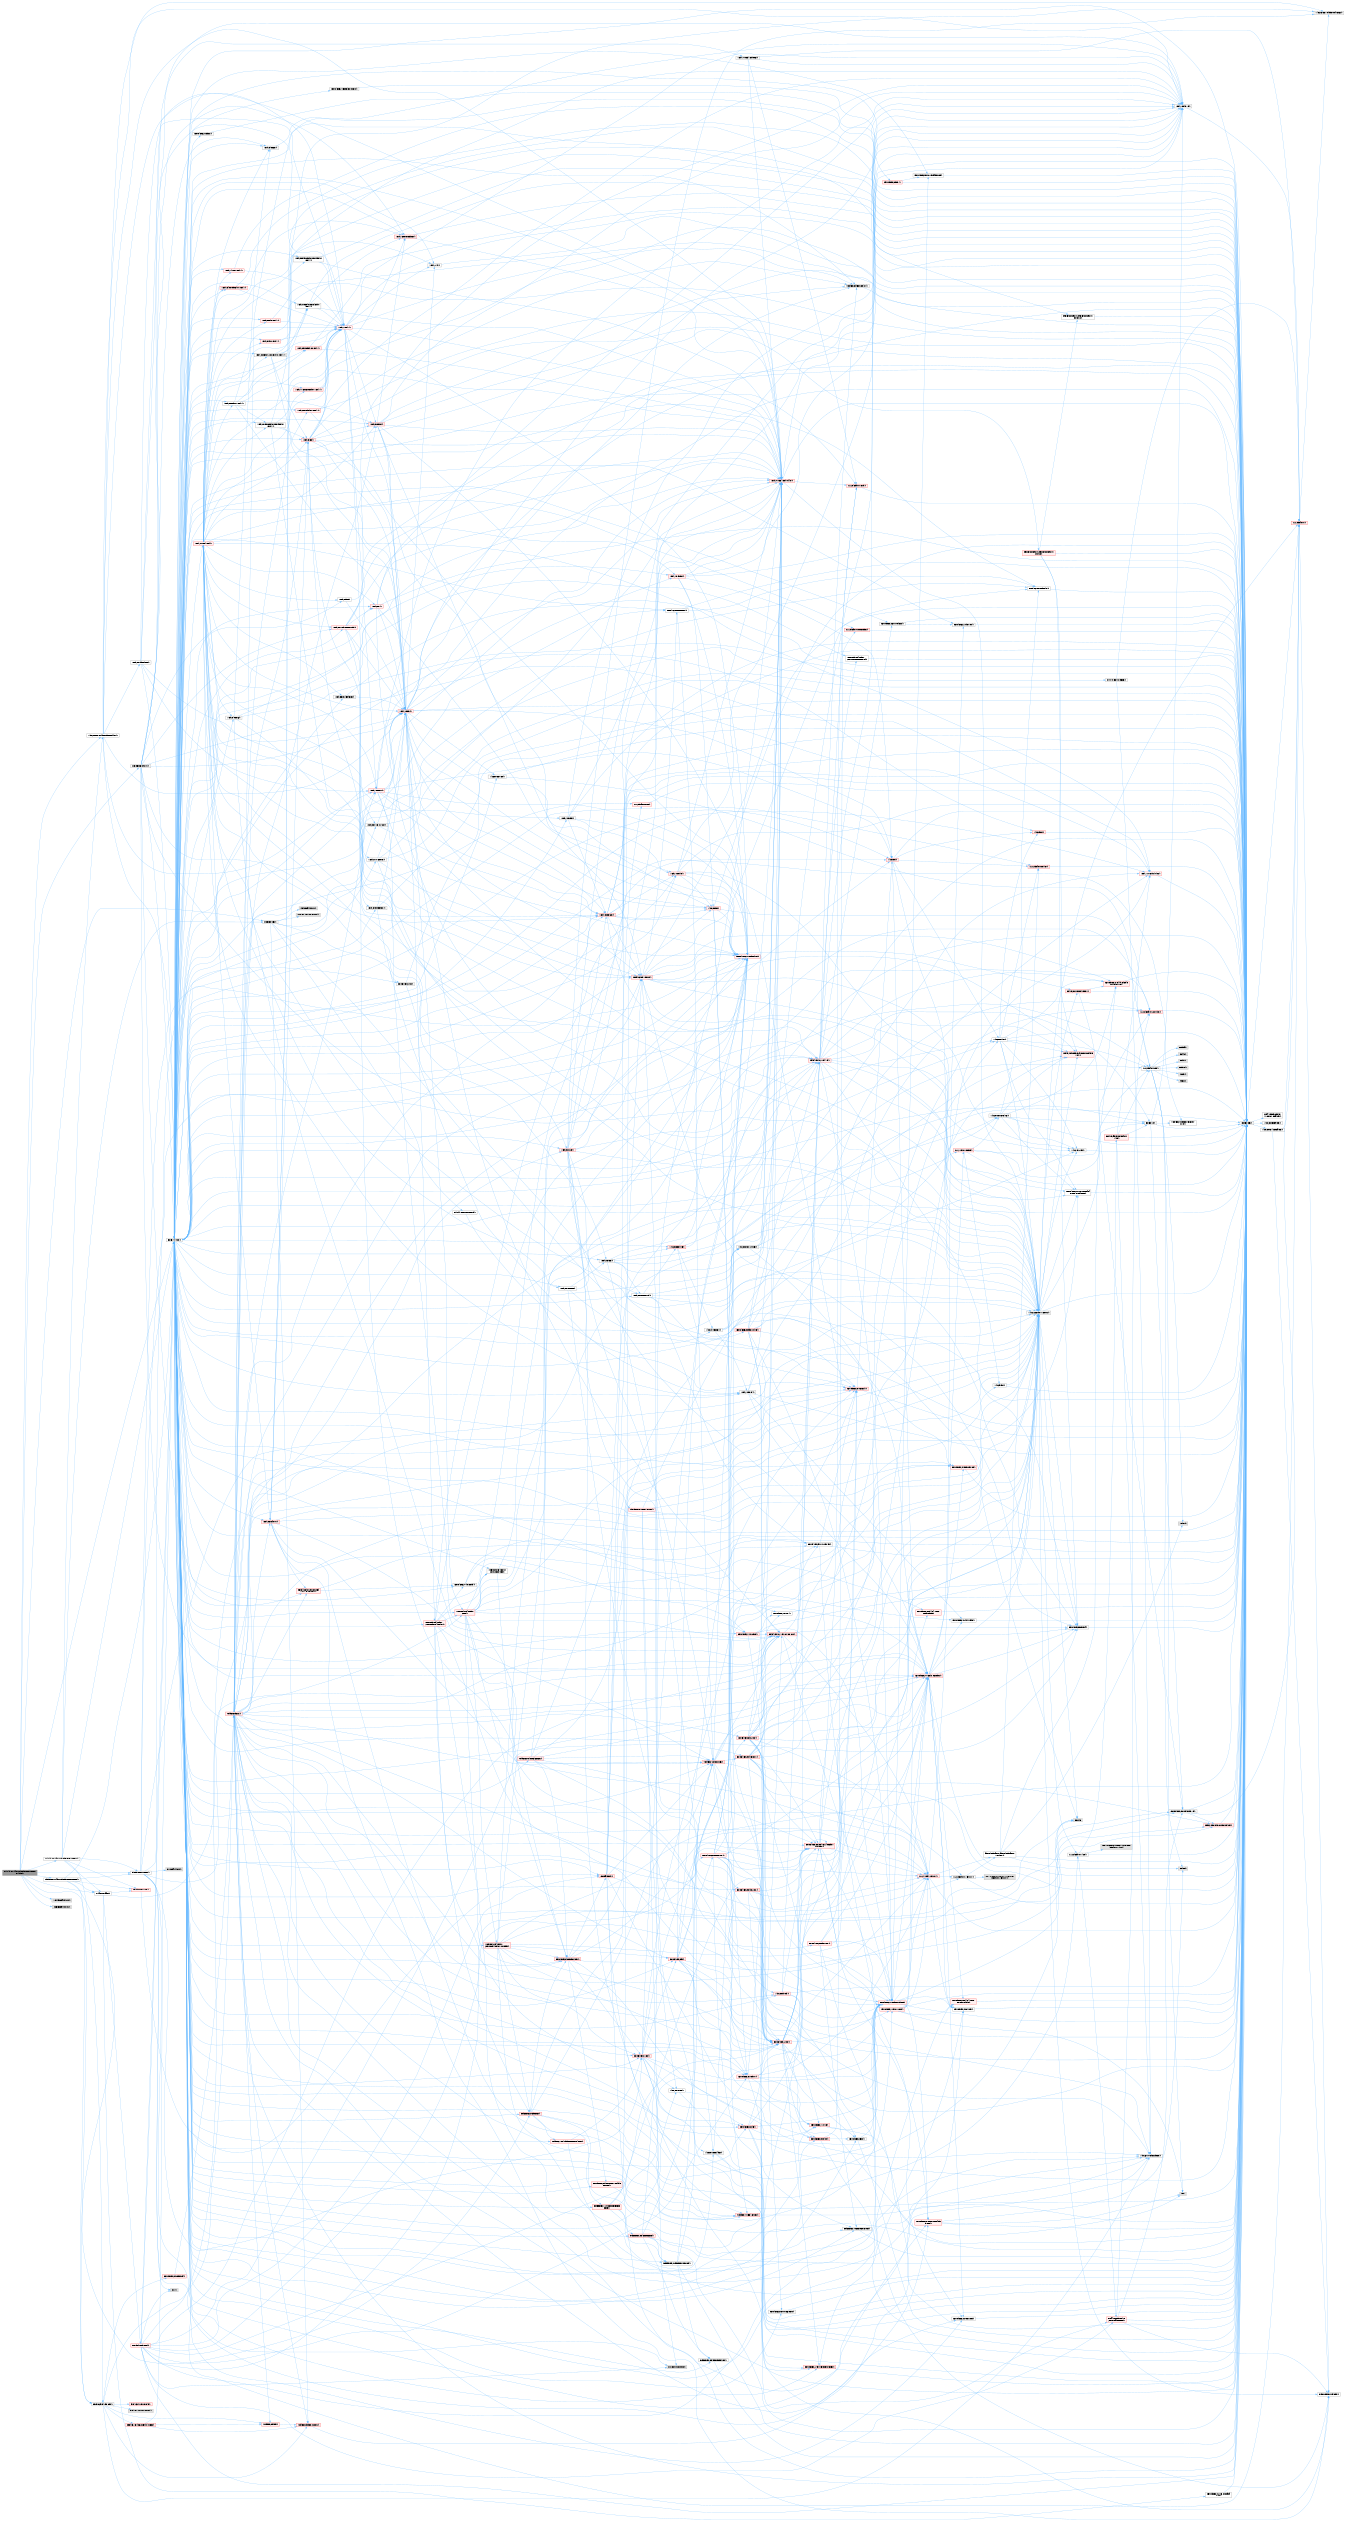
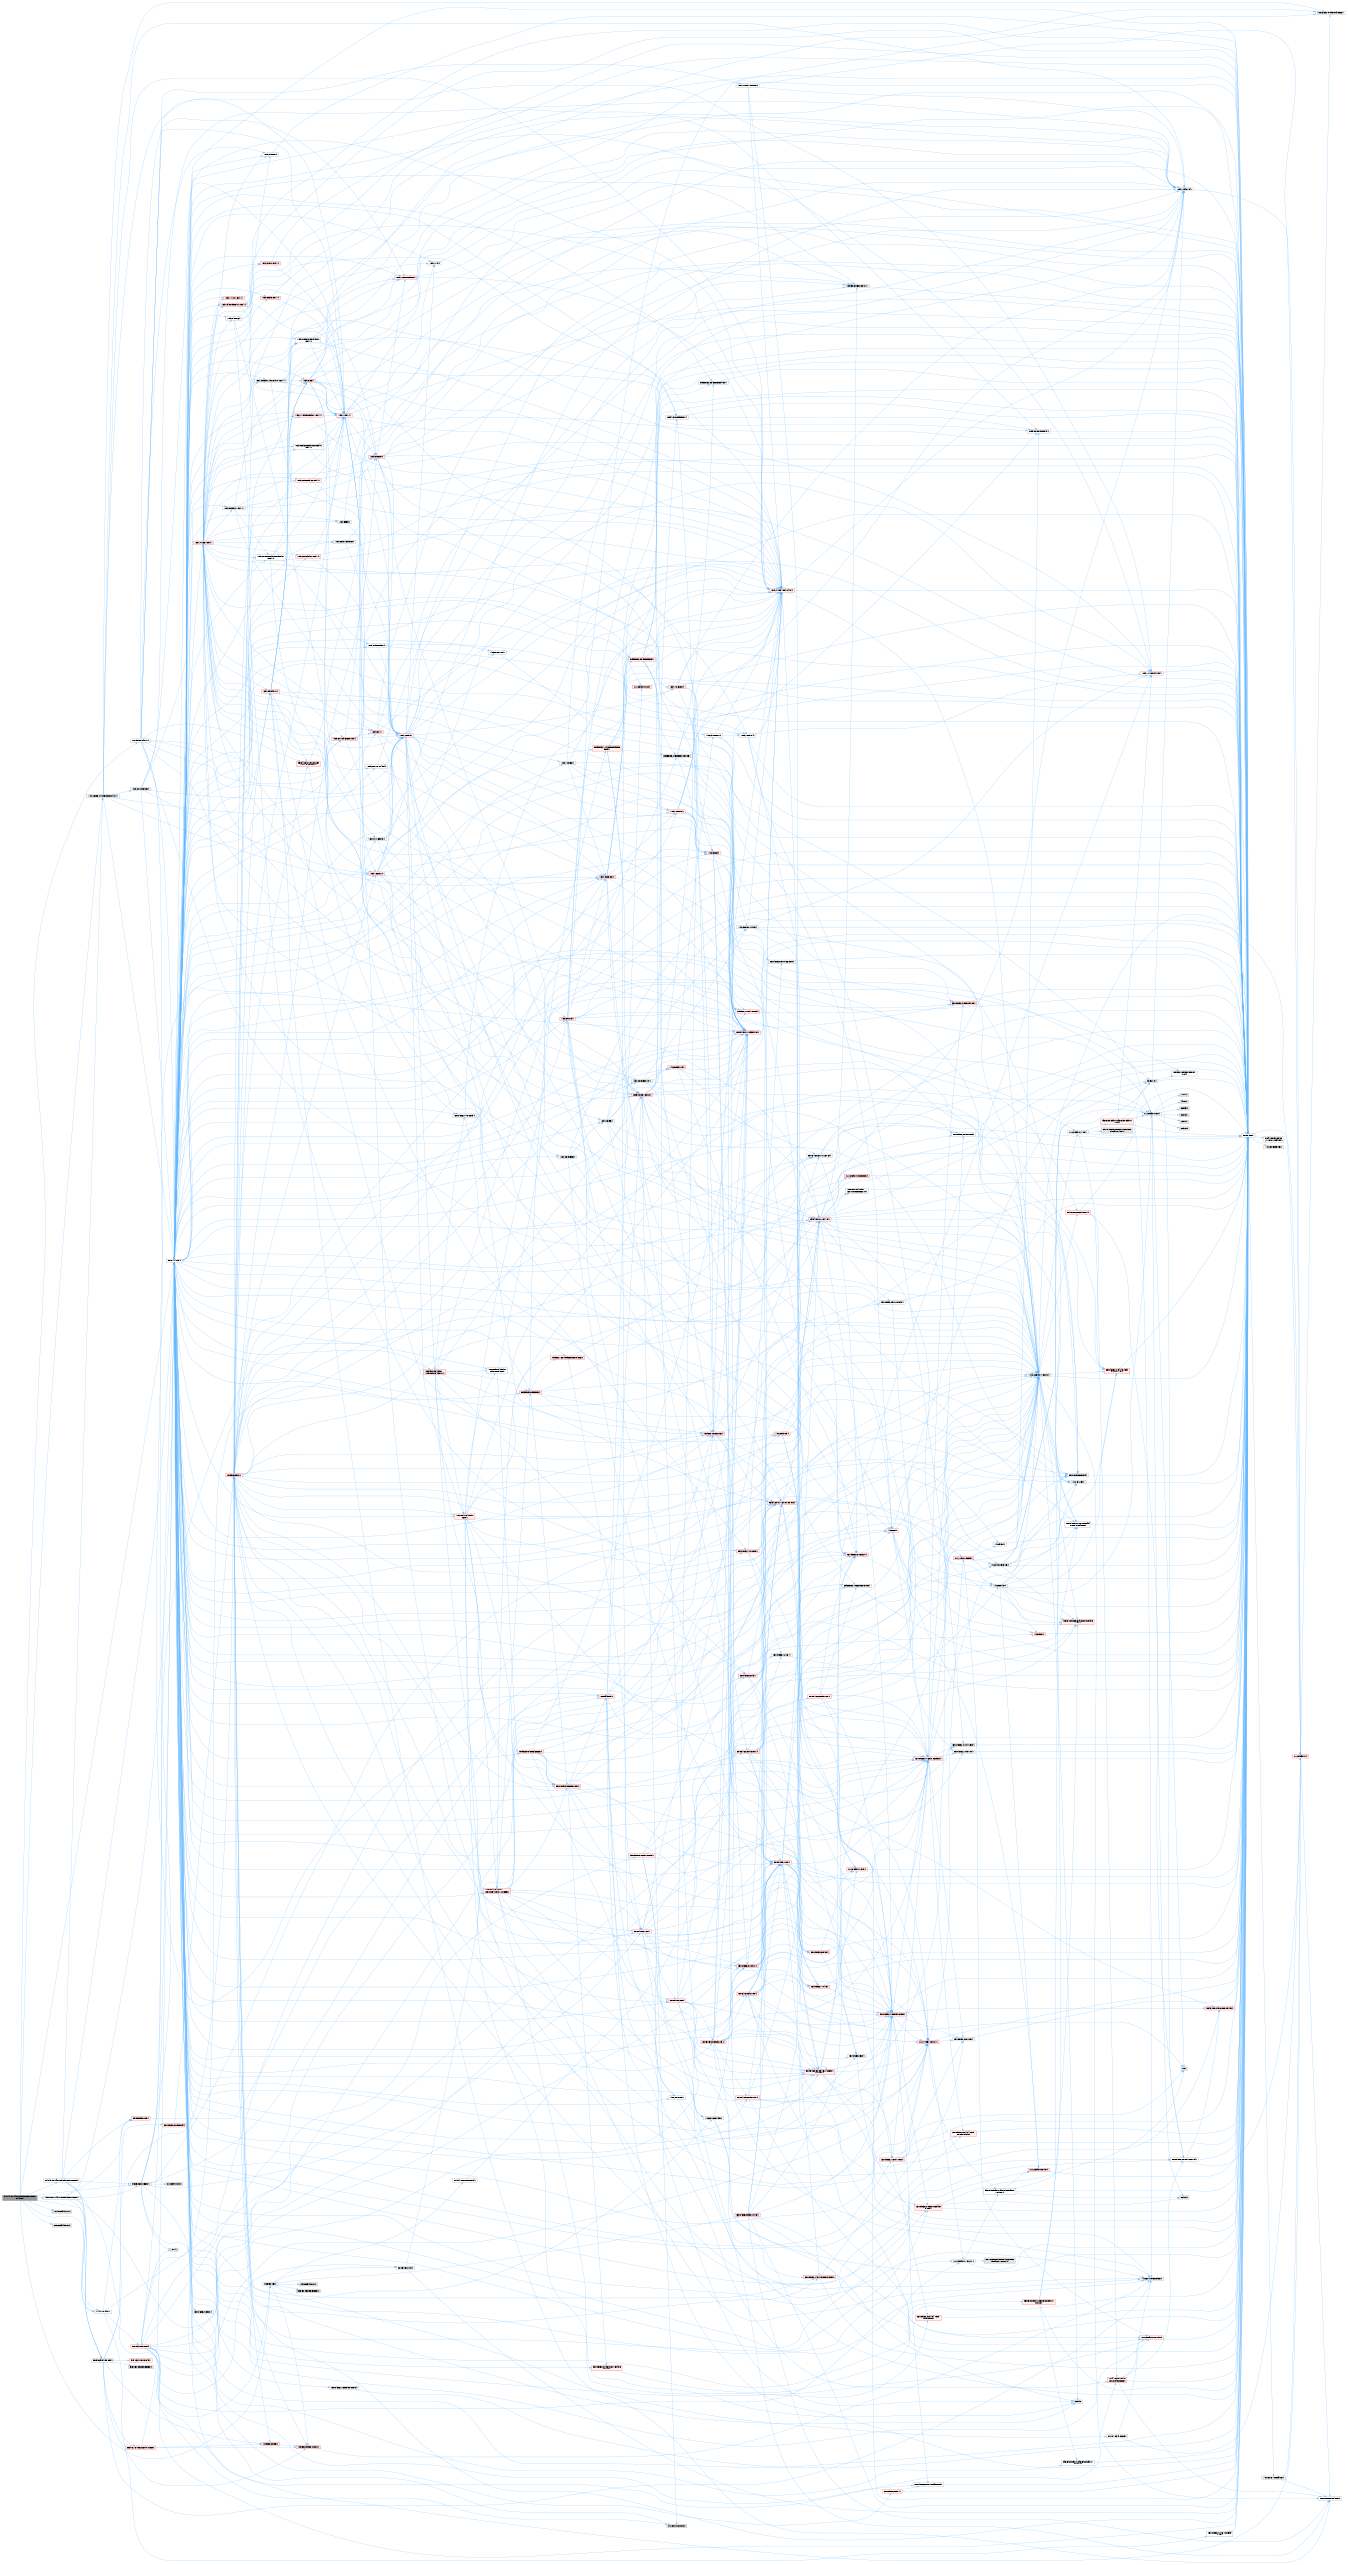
(1116, 1137) -> (1117, 1122)
(1183, 1524) -> none
